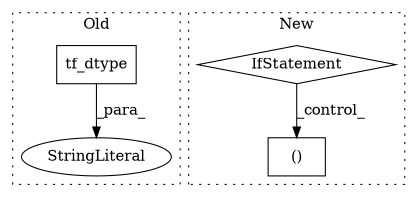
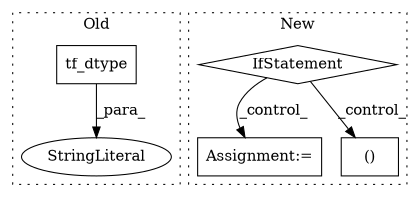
none -> (260, 157)
